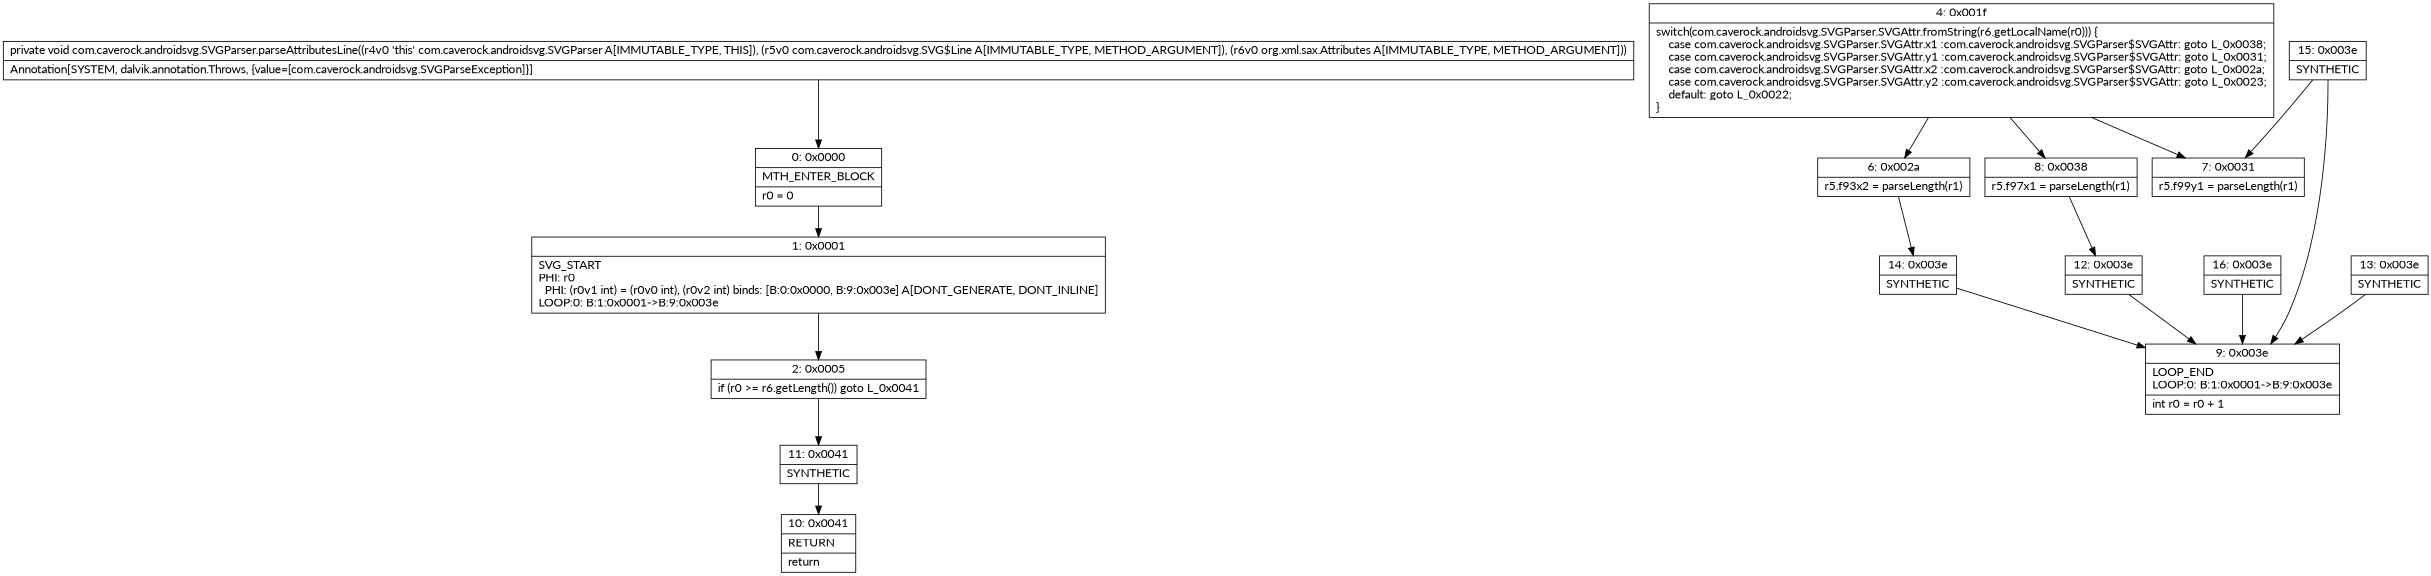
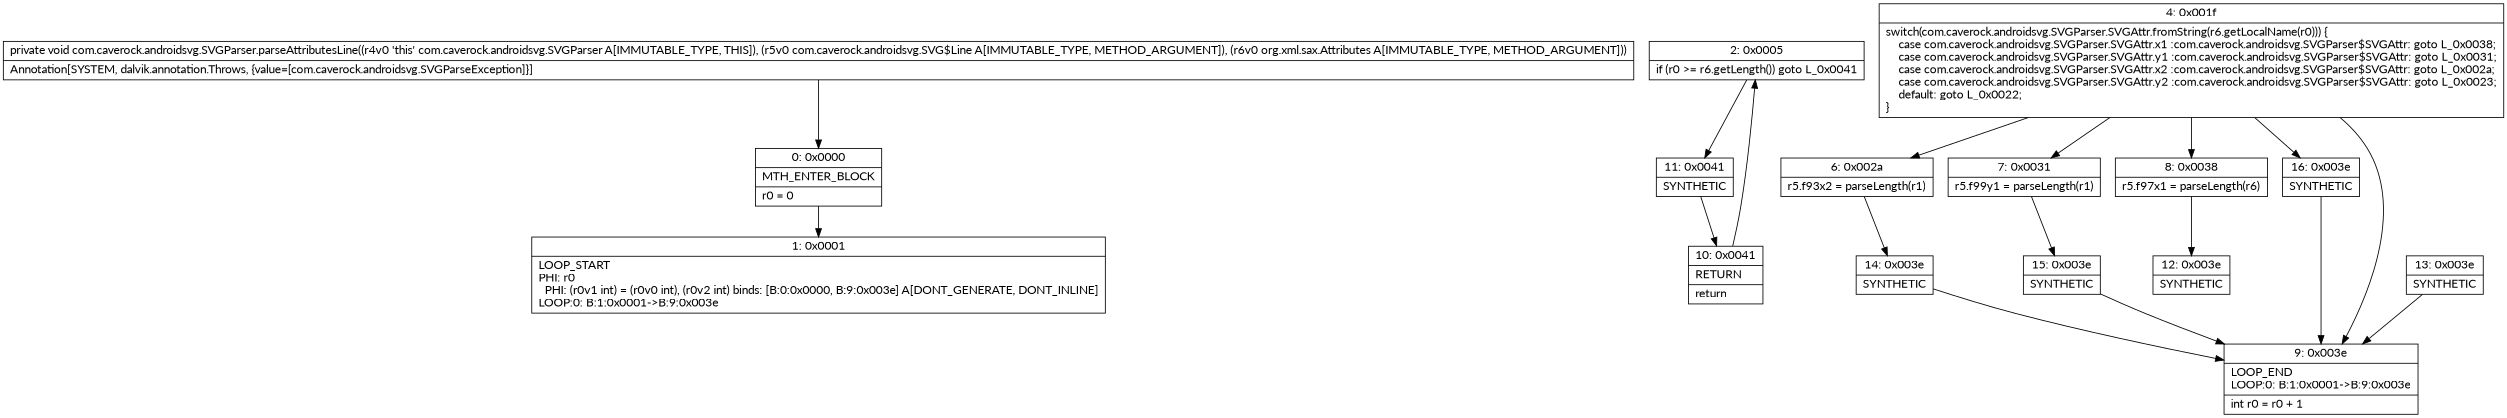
(2282, 116) -> (2042, 222)
none -> (2274, 135)
(2061, 186) -> (2191, 186)
(570, 265) -> (574, 265)
(2159, 317) -> (2383, 224)
(819, 332) -> (1746, 168)
